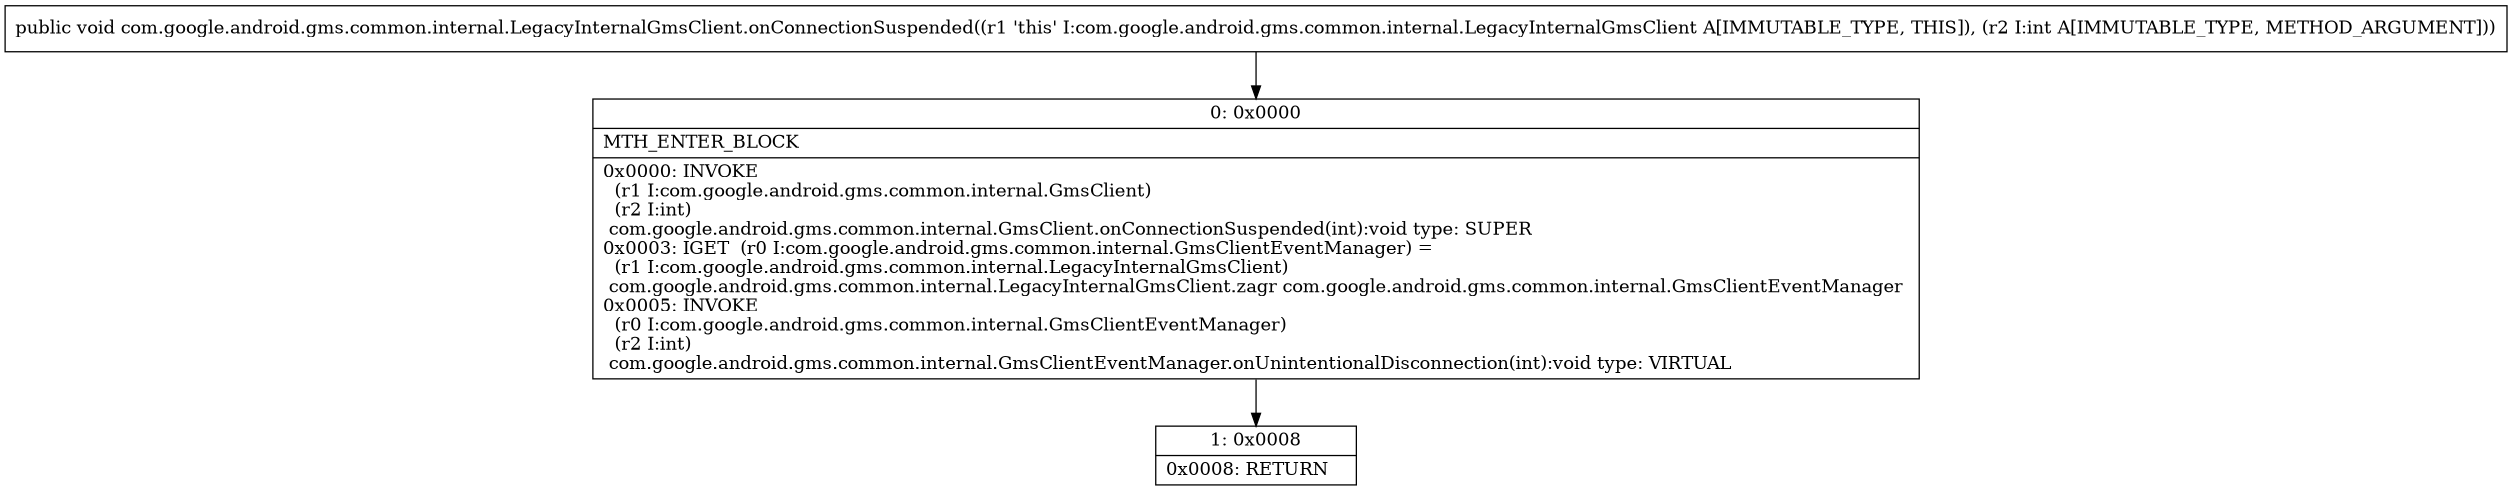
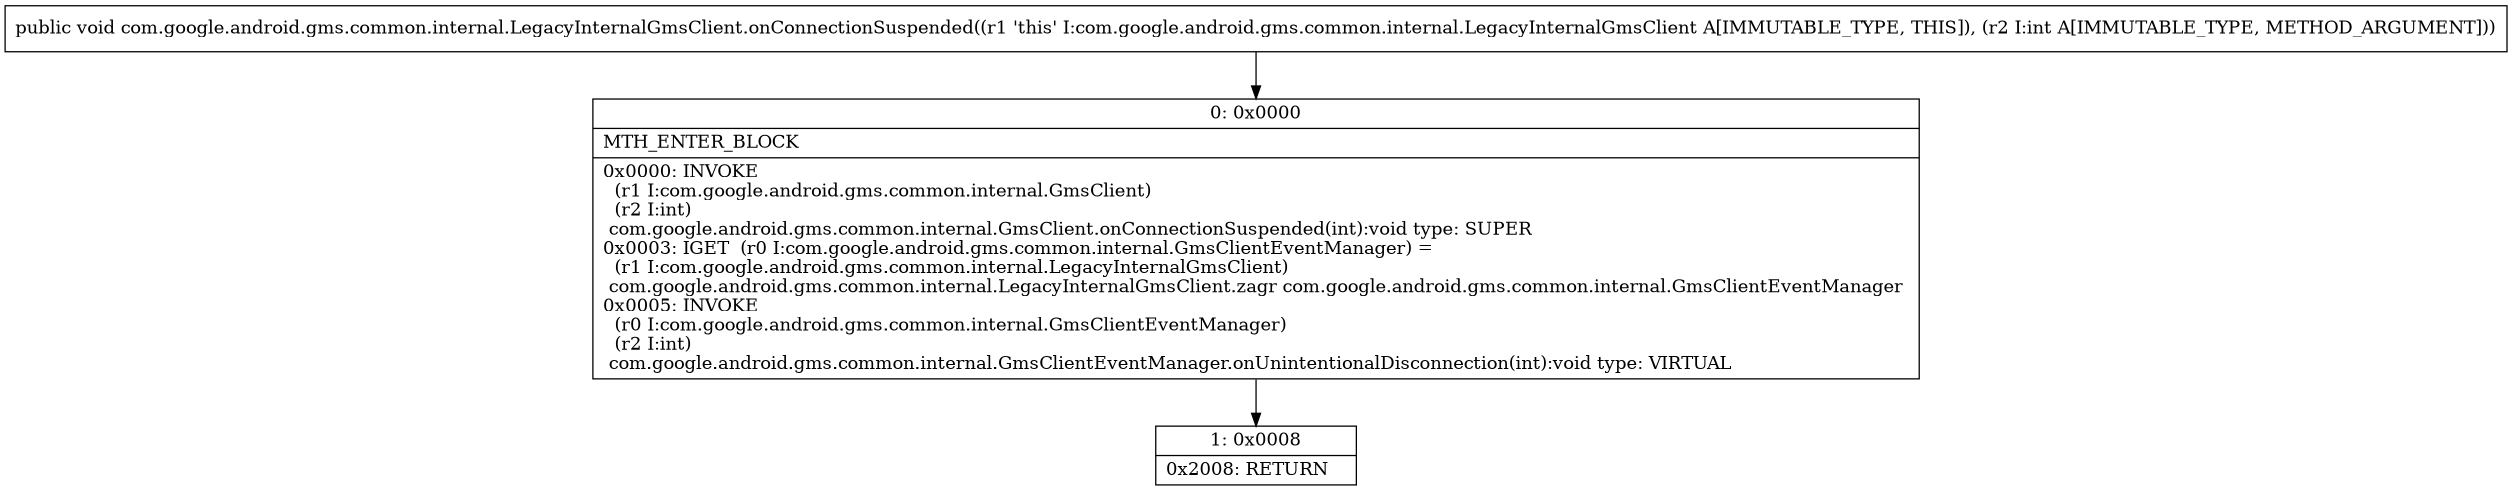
(1256, 470) -> (1256, 470)
